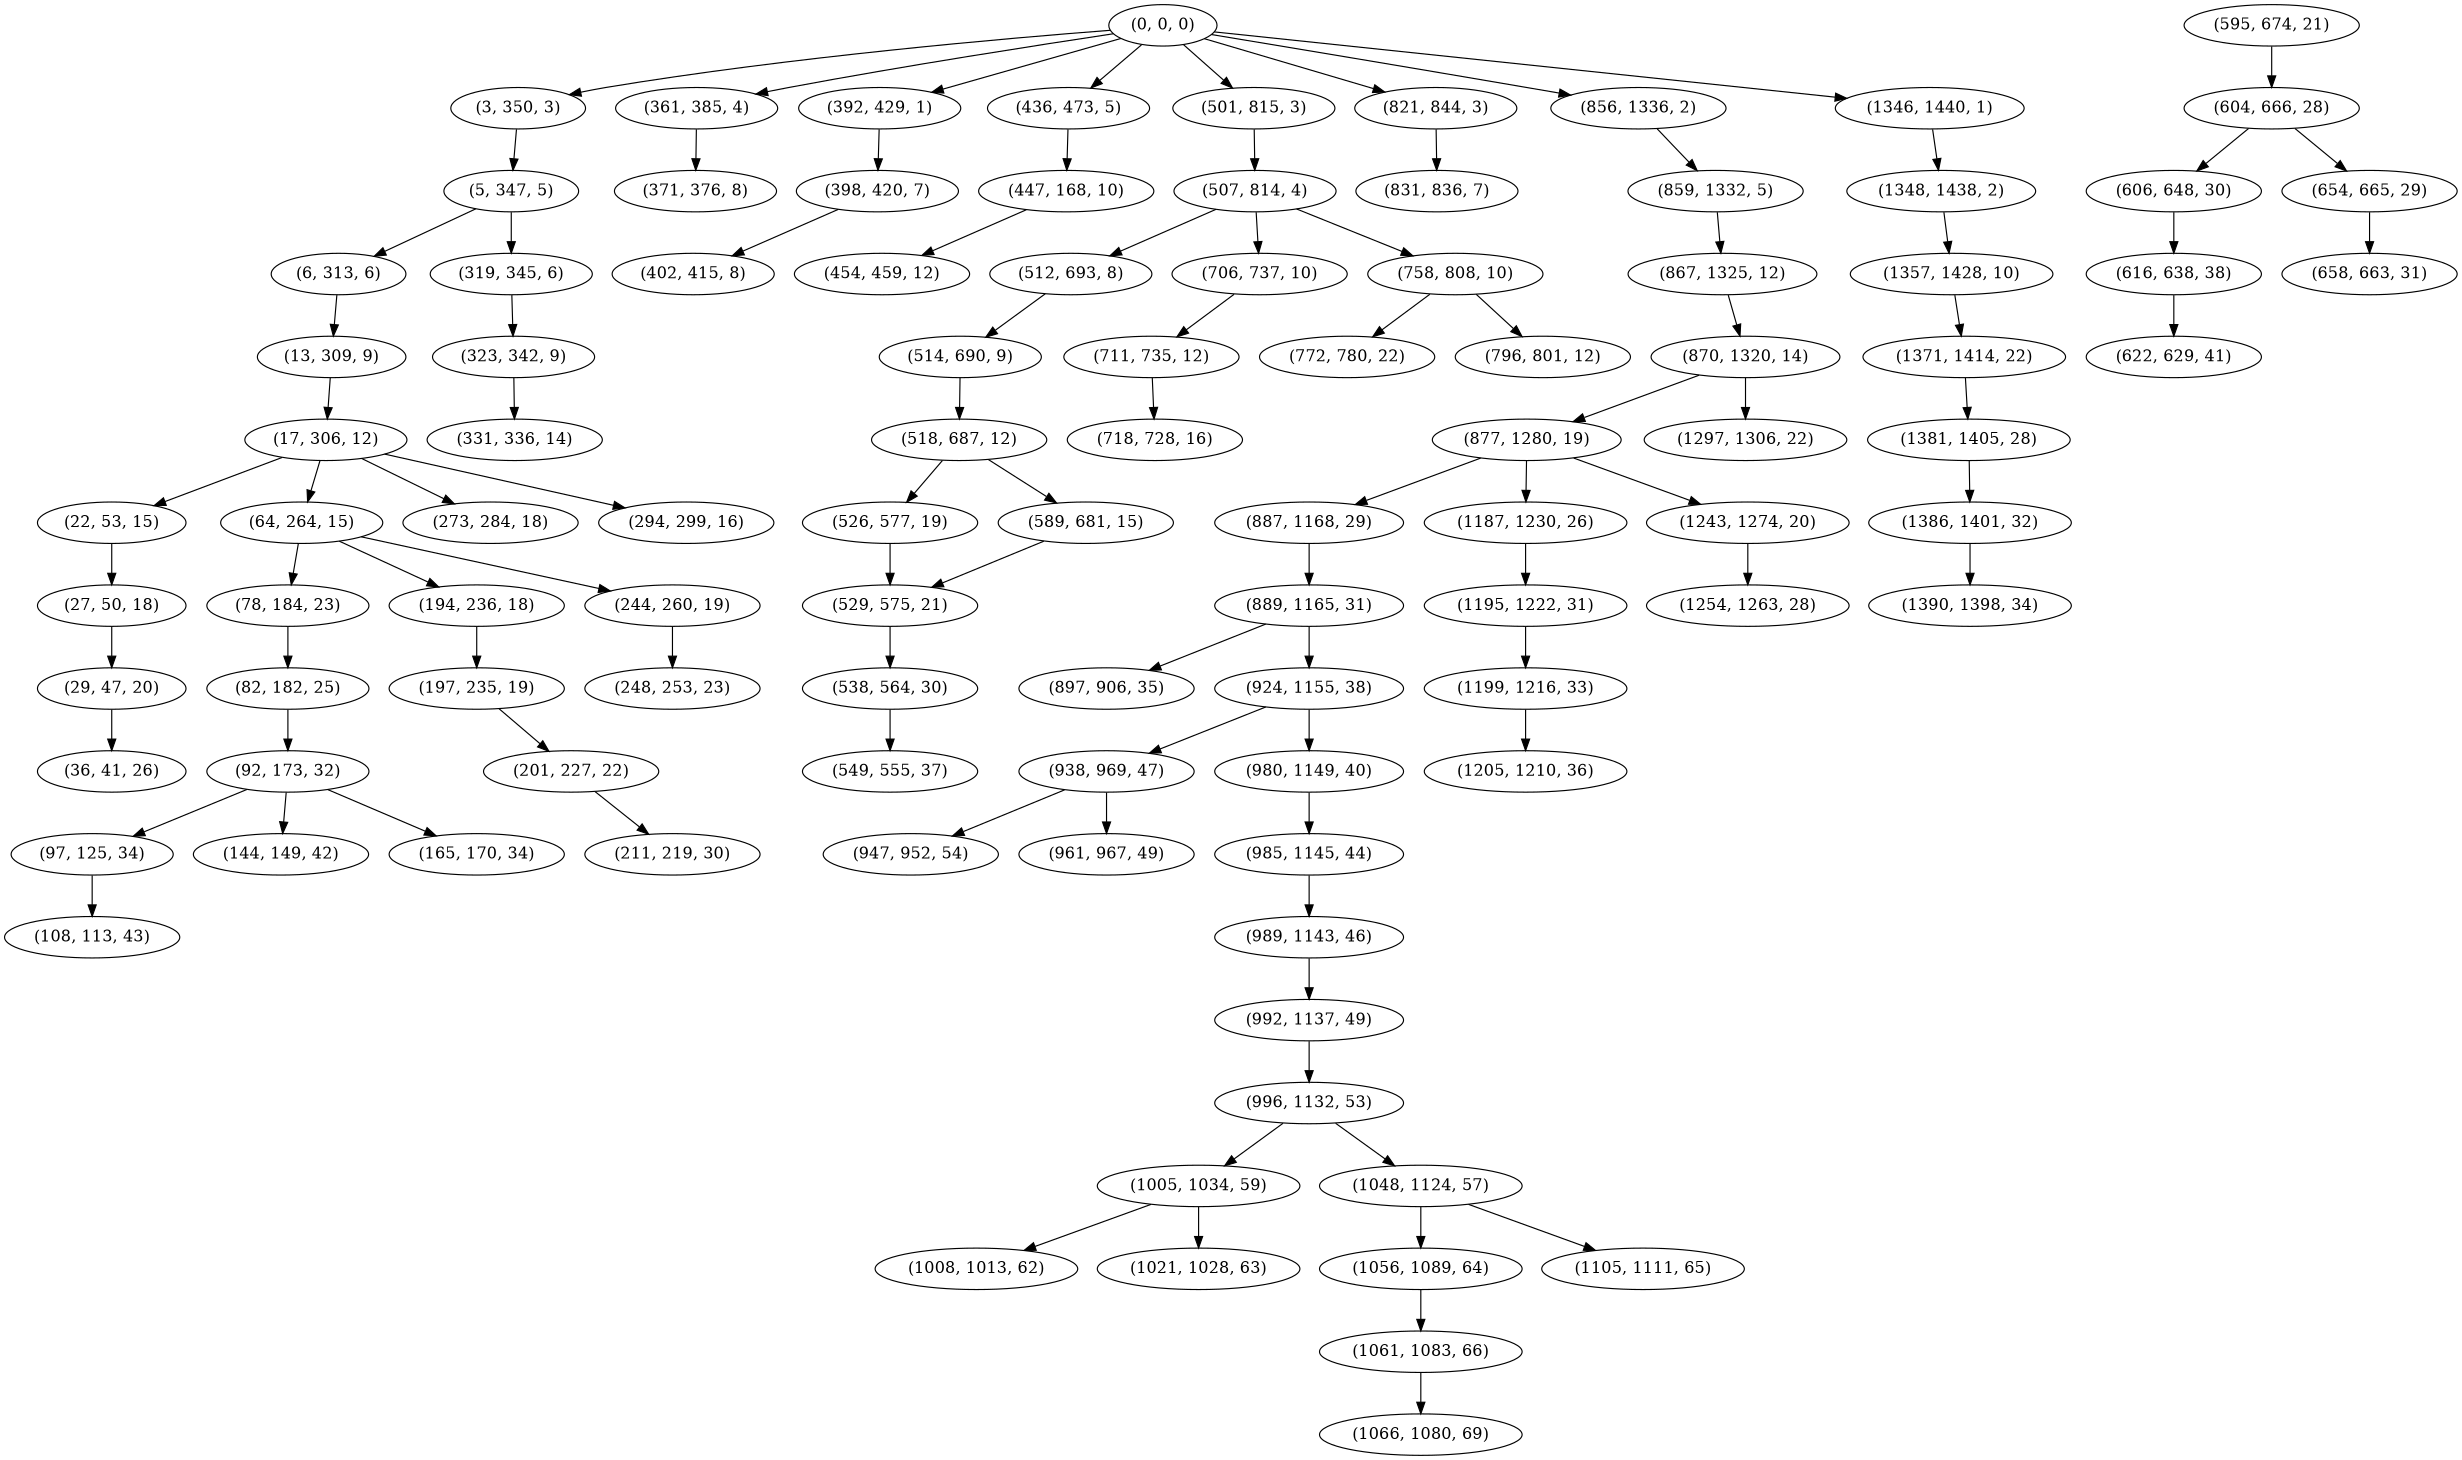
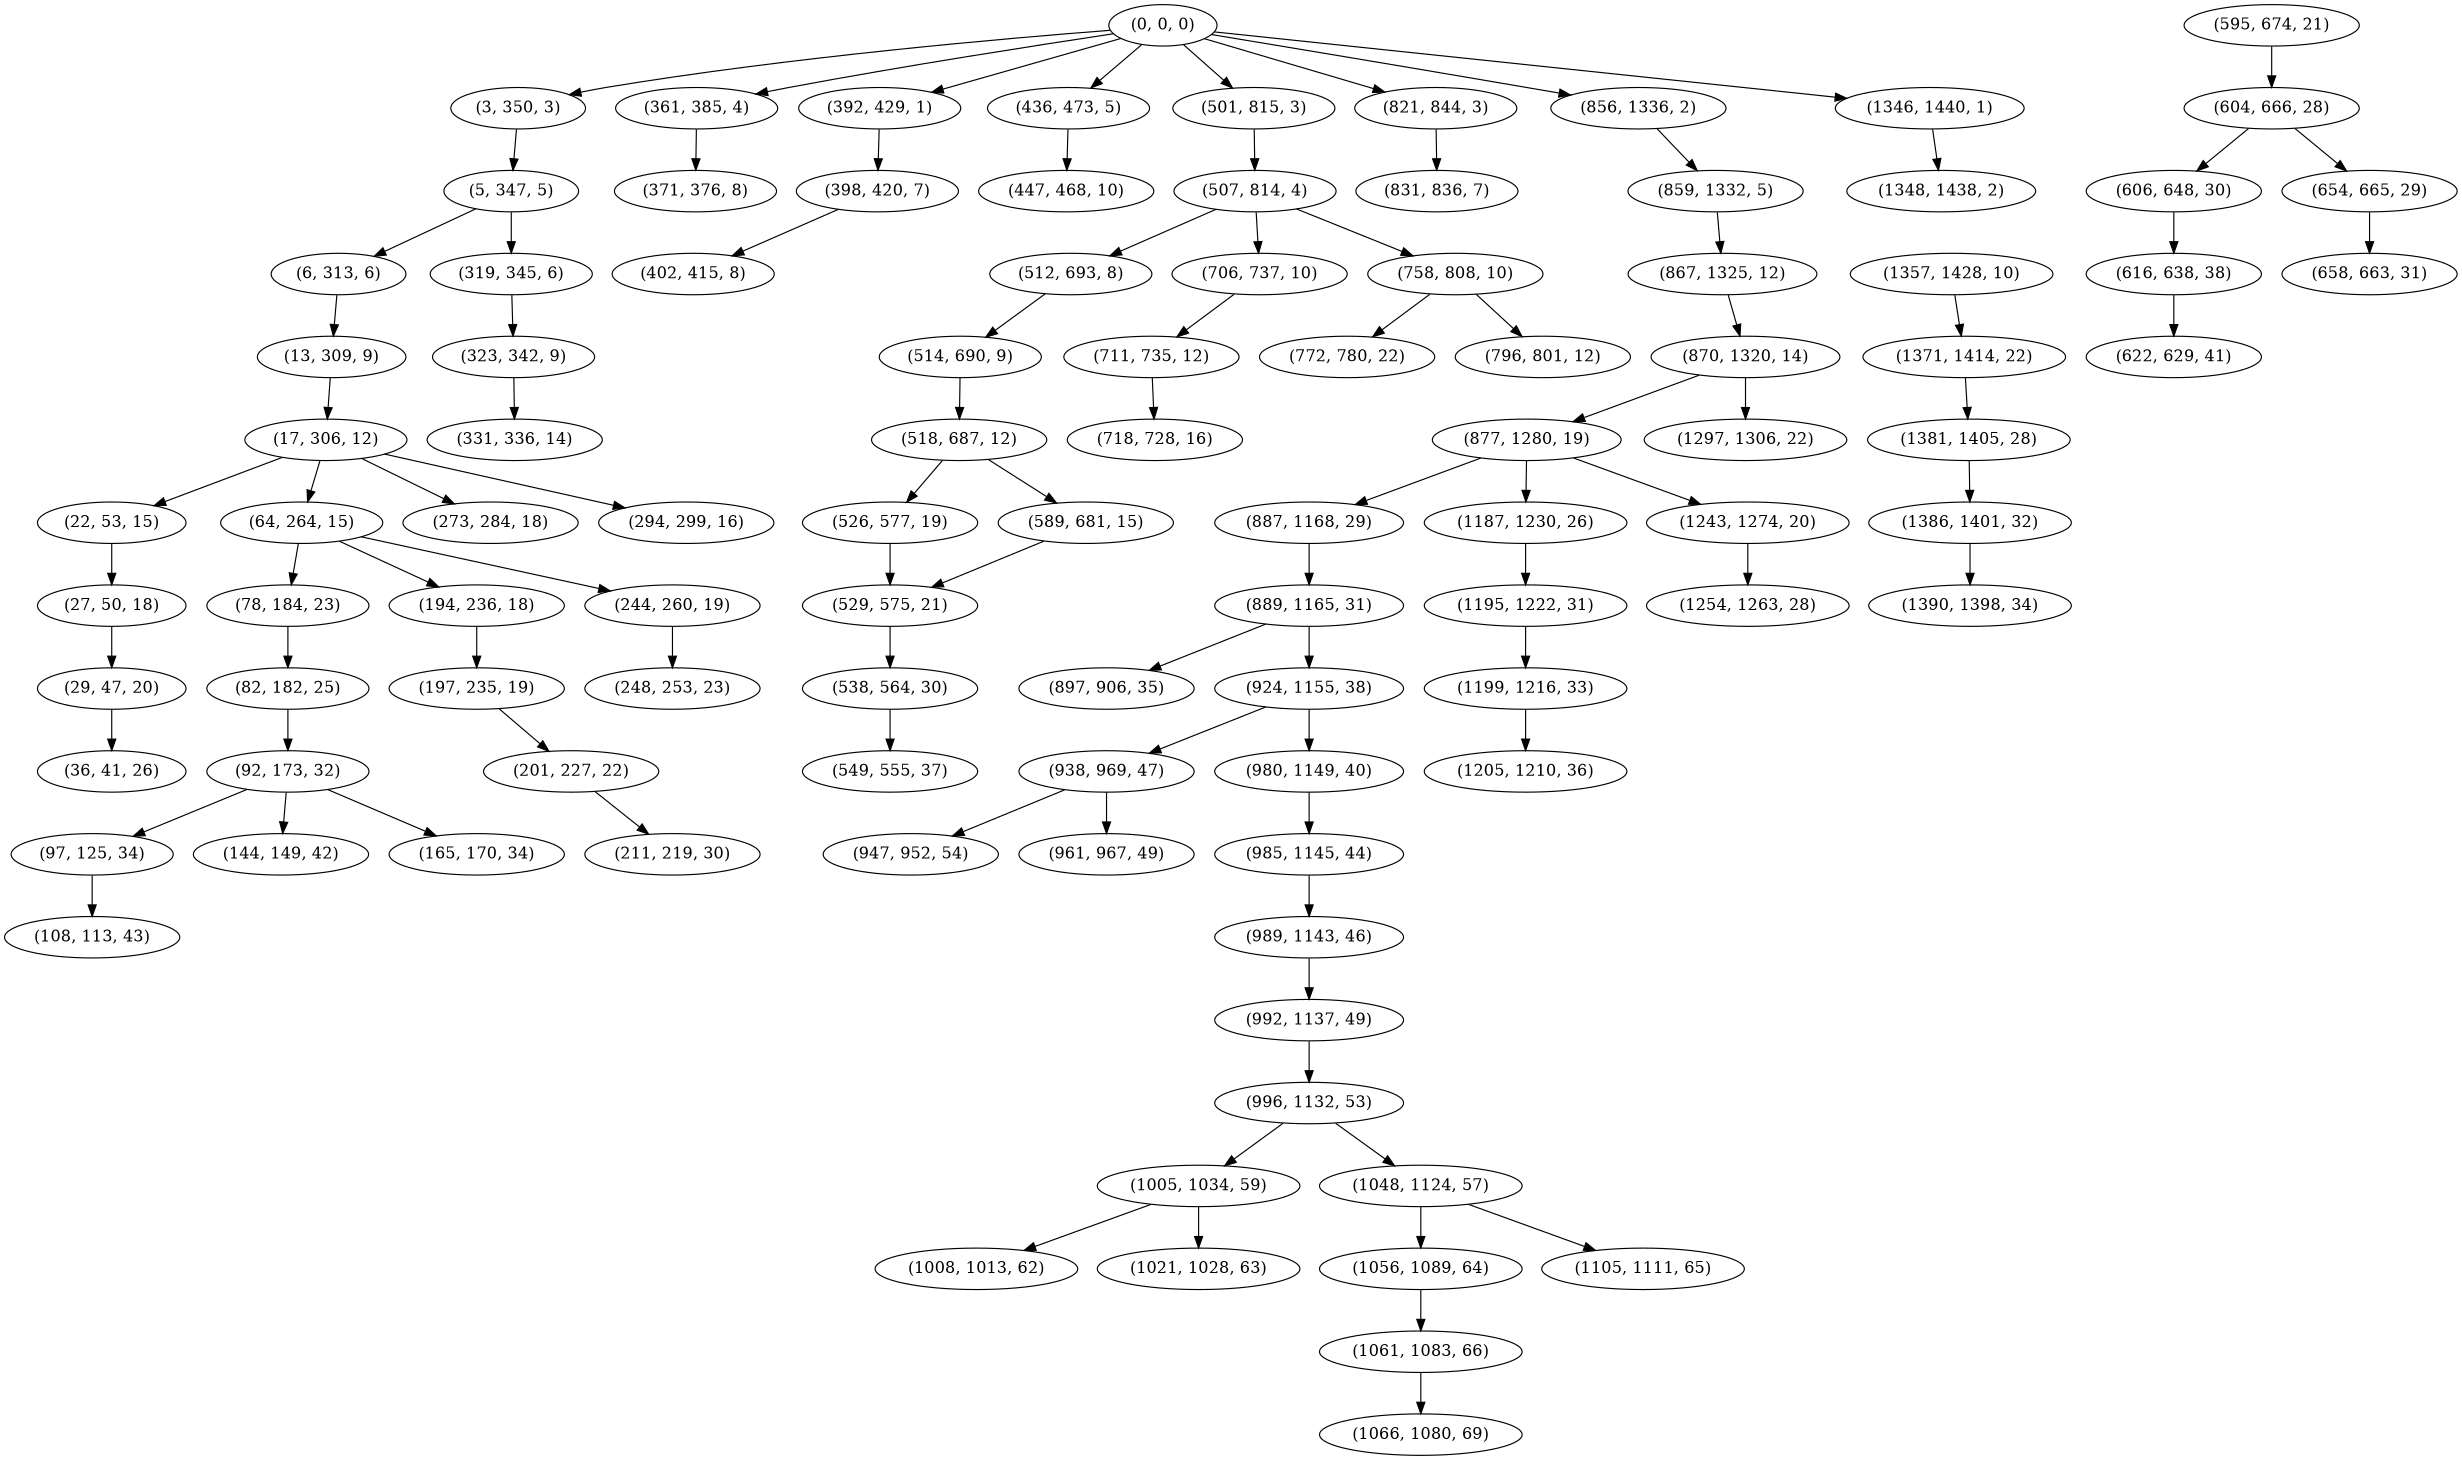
(1066, 191) -> (1066, 191)
(1946, 227) -> none
(882, 274) -> none
